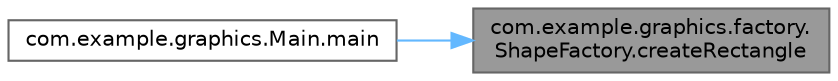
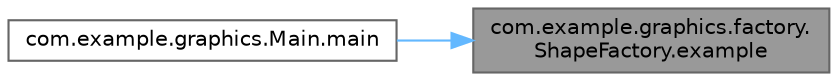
(651, 41) -> (651, 41)
